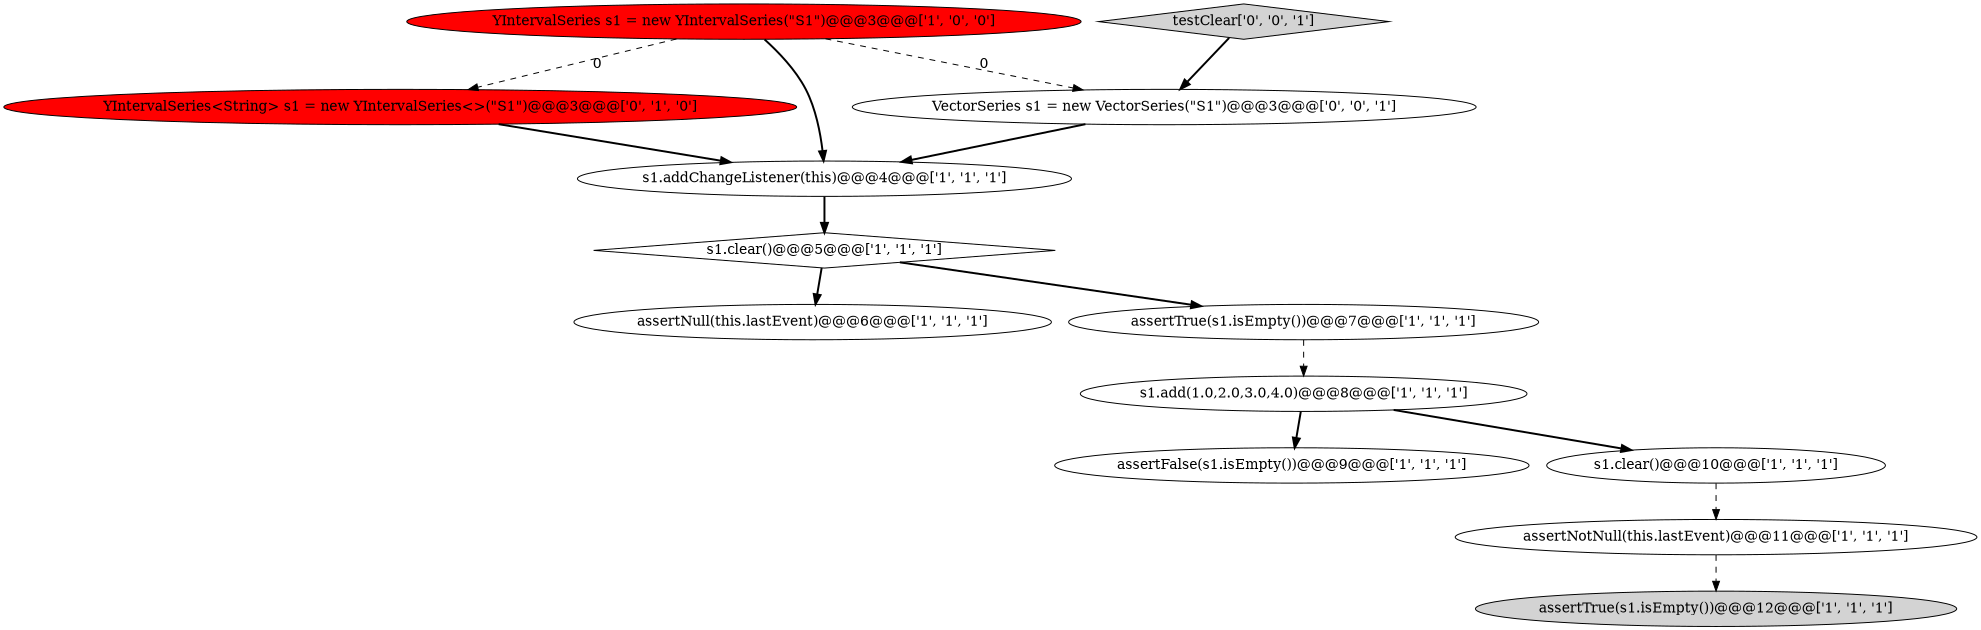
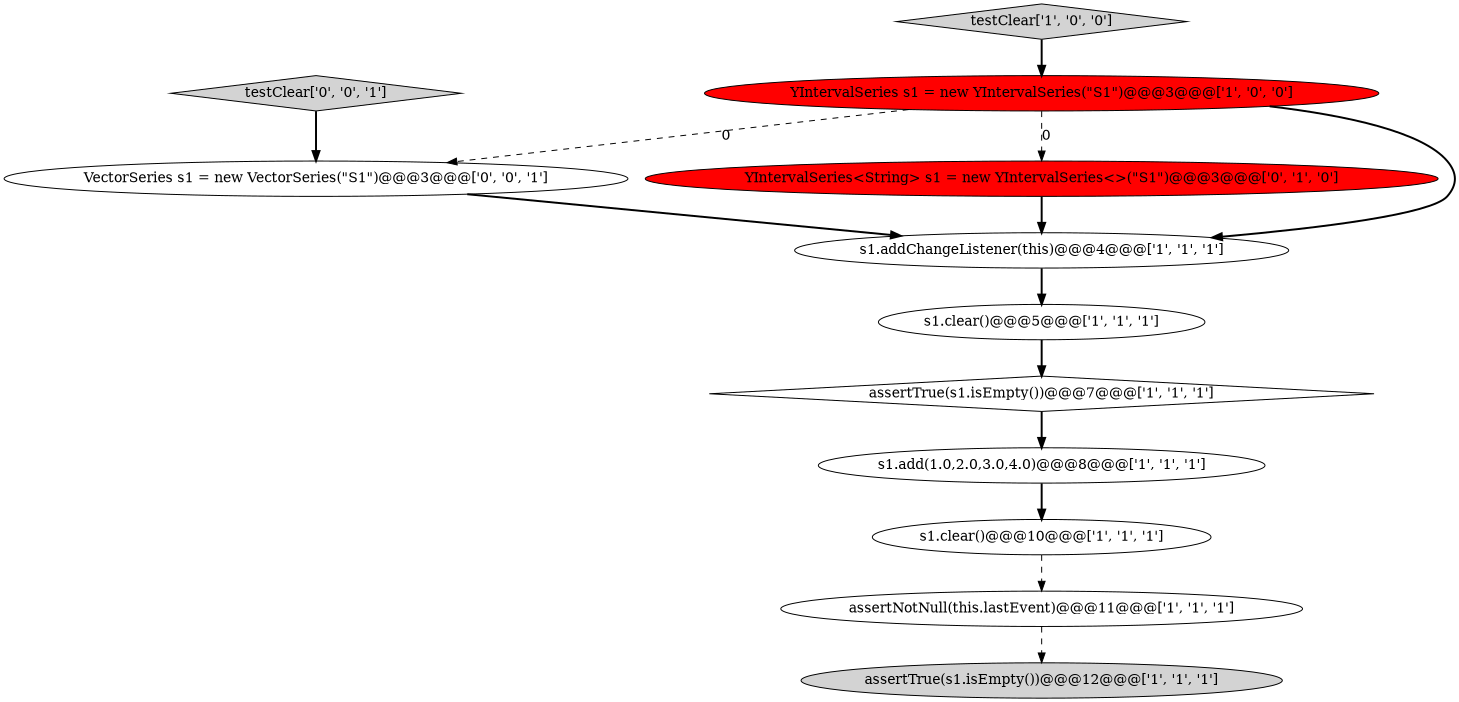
none -> (1042, 22)
(824, 250) -> (1042, 322)
(813, 322) -> none
(1304, 322) -> (1042, 394)
(1304, 353) -> (1042, 425)
(1292, 465) -> none
